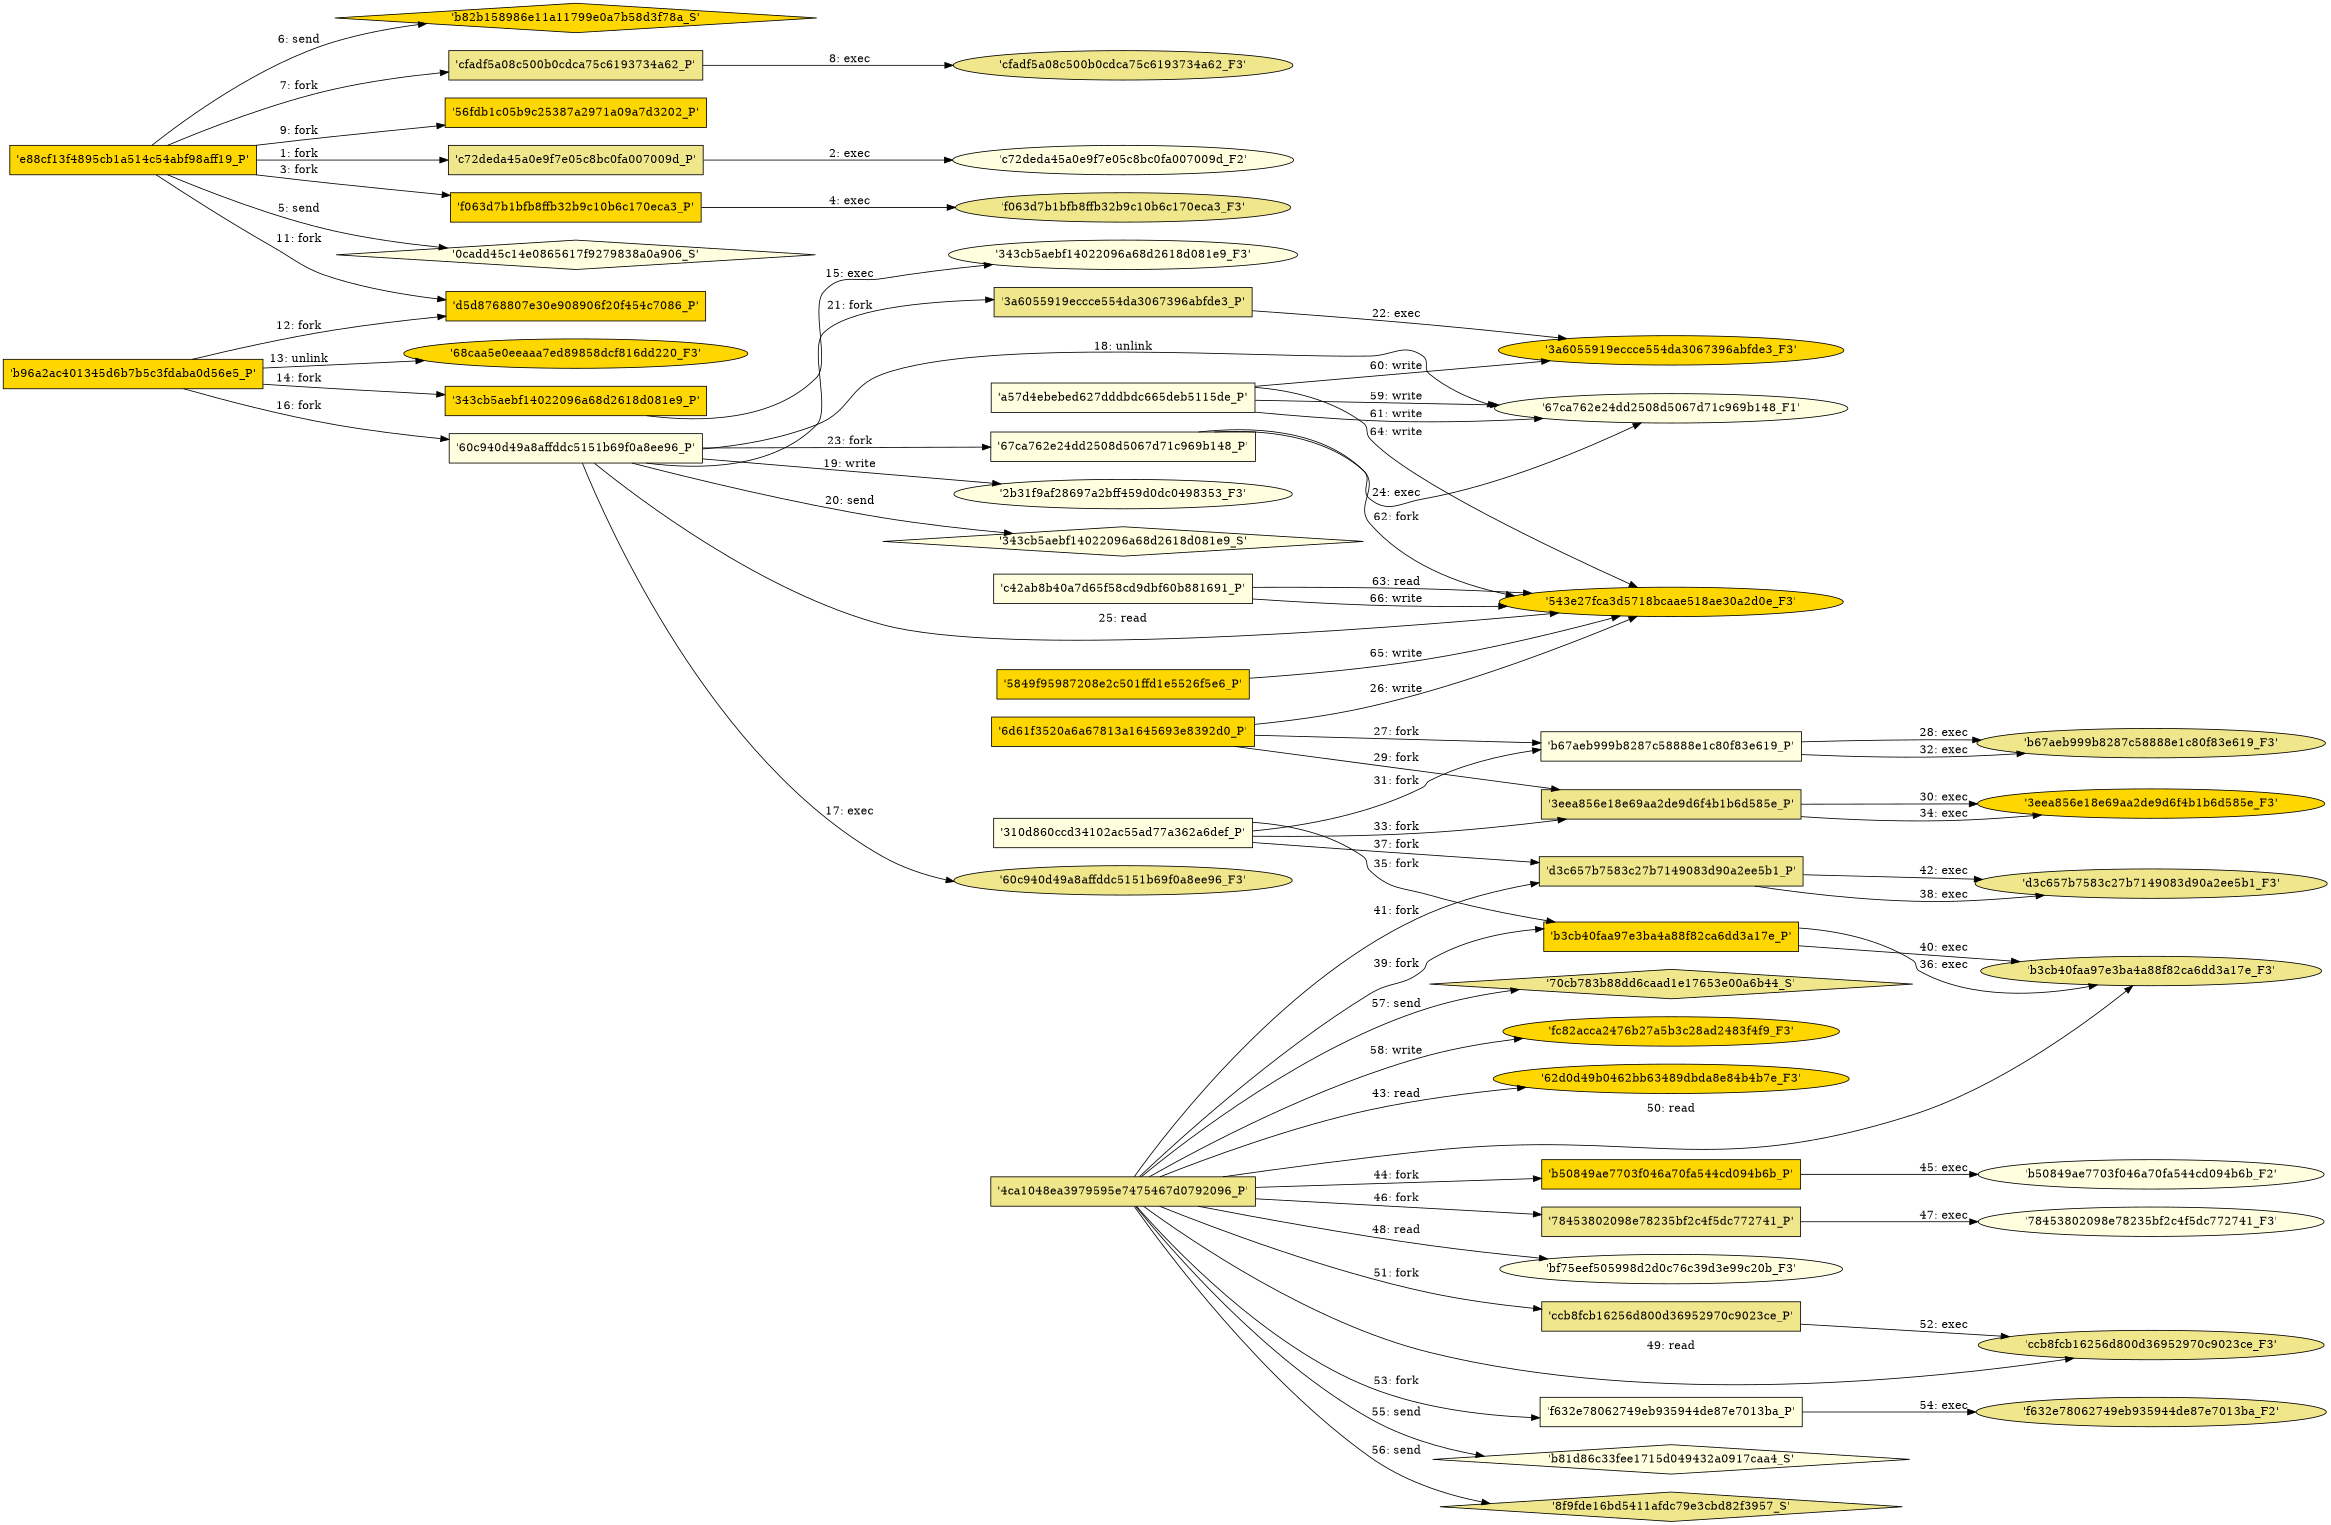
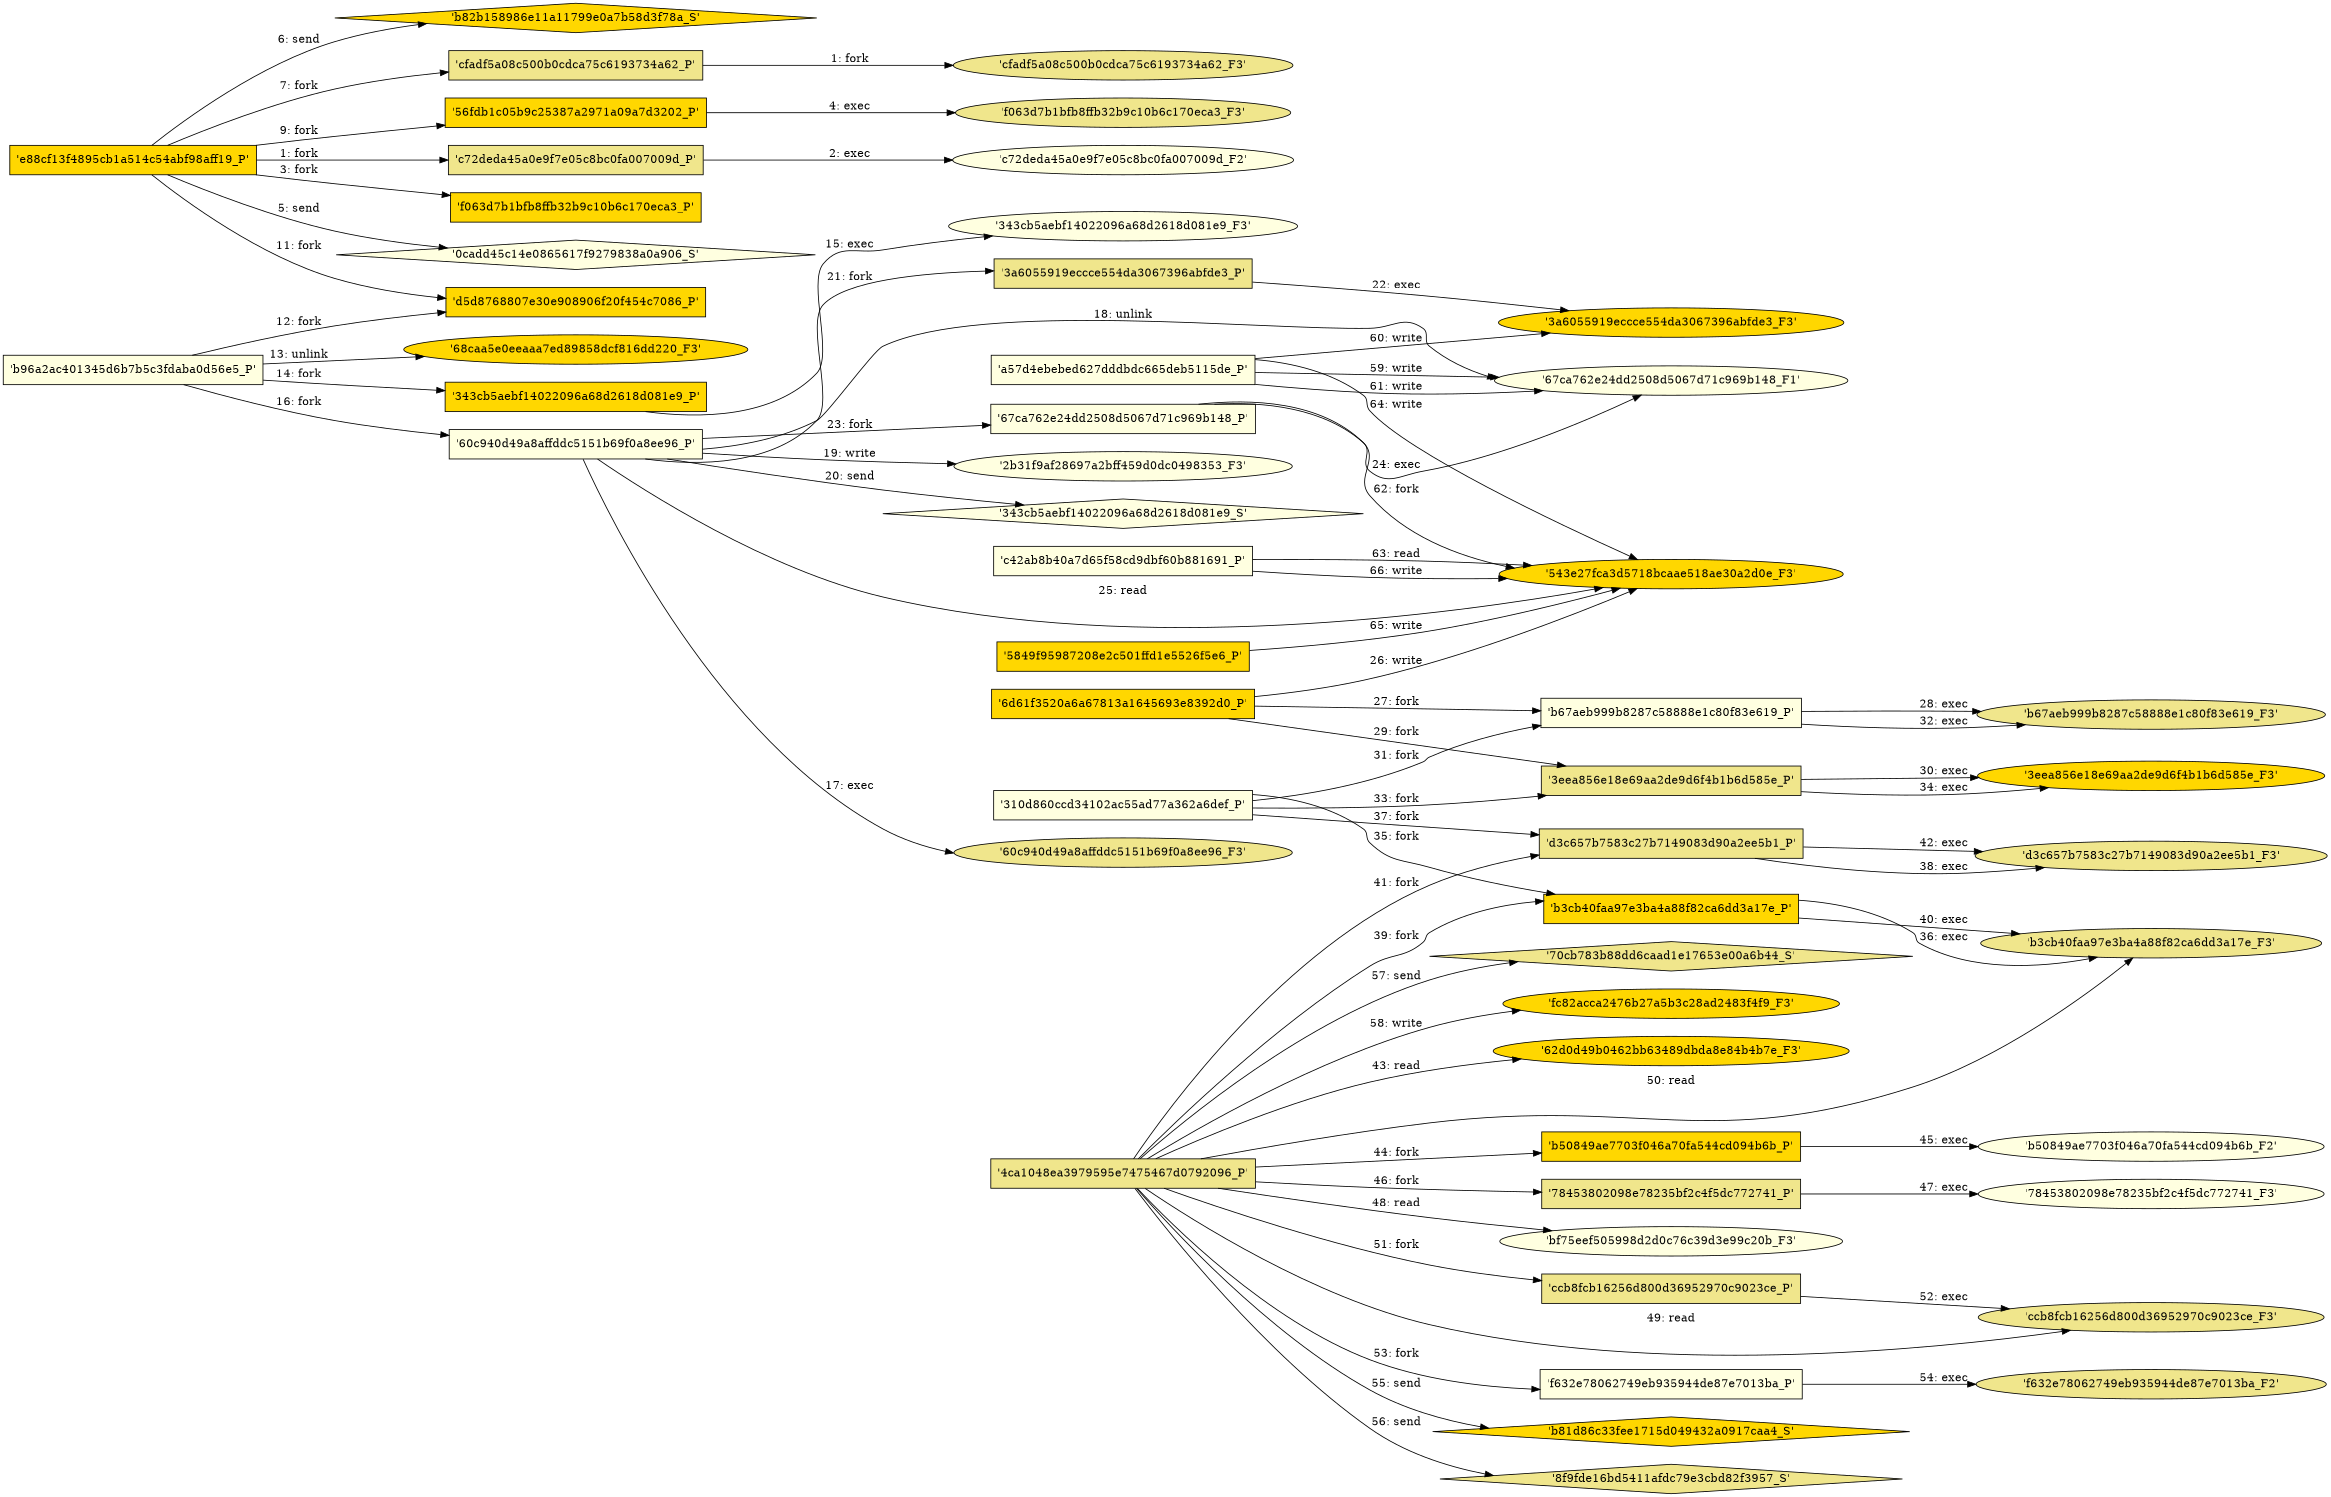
(850, 59) -> (850, 59)
(824, 207) -> (827, 113)
(133, 374) -> (133, 370)
(1671, 1459) -> (1671, 1432)
